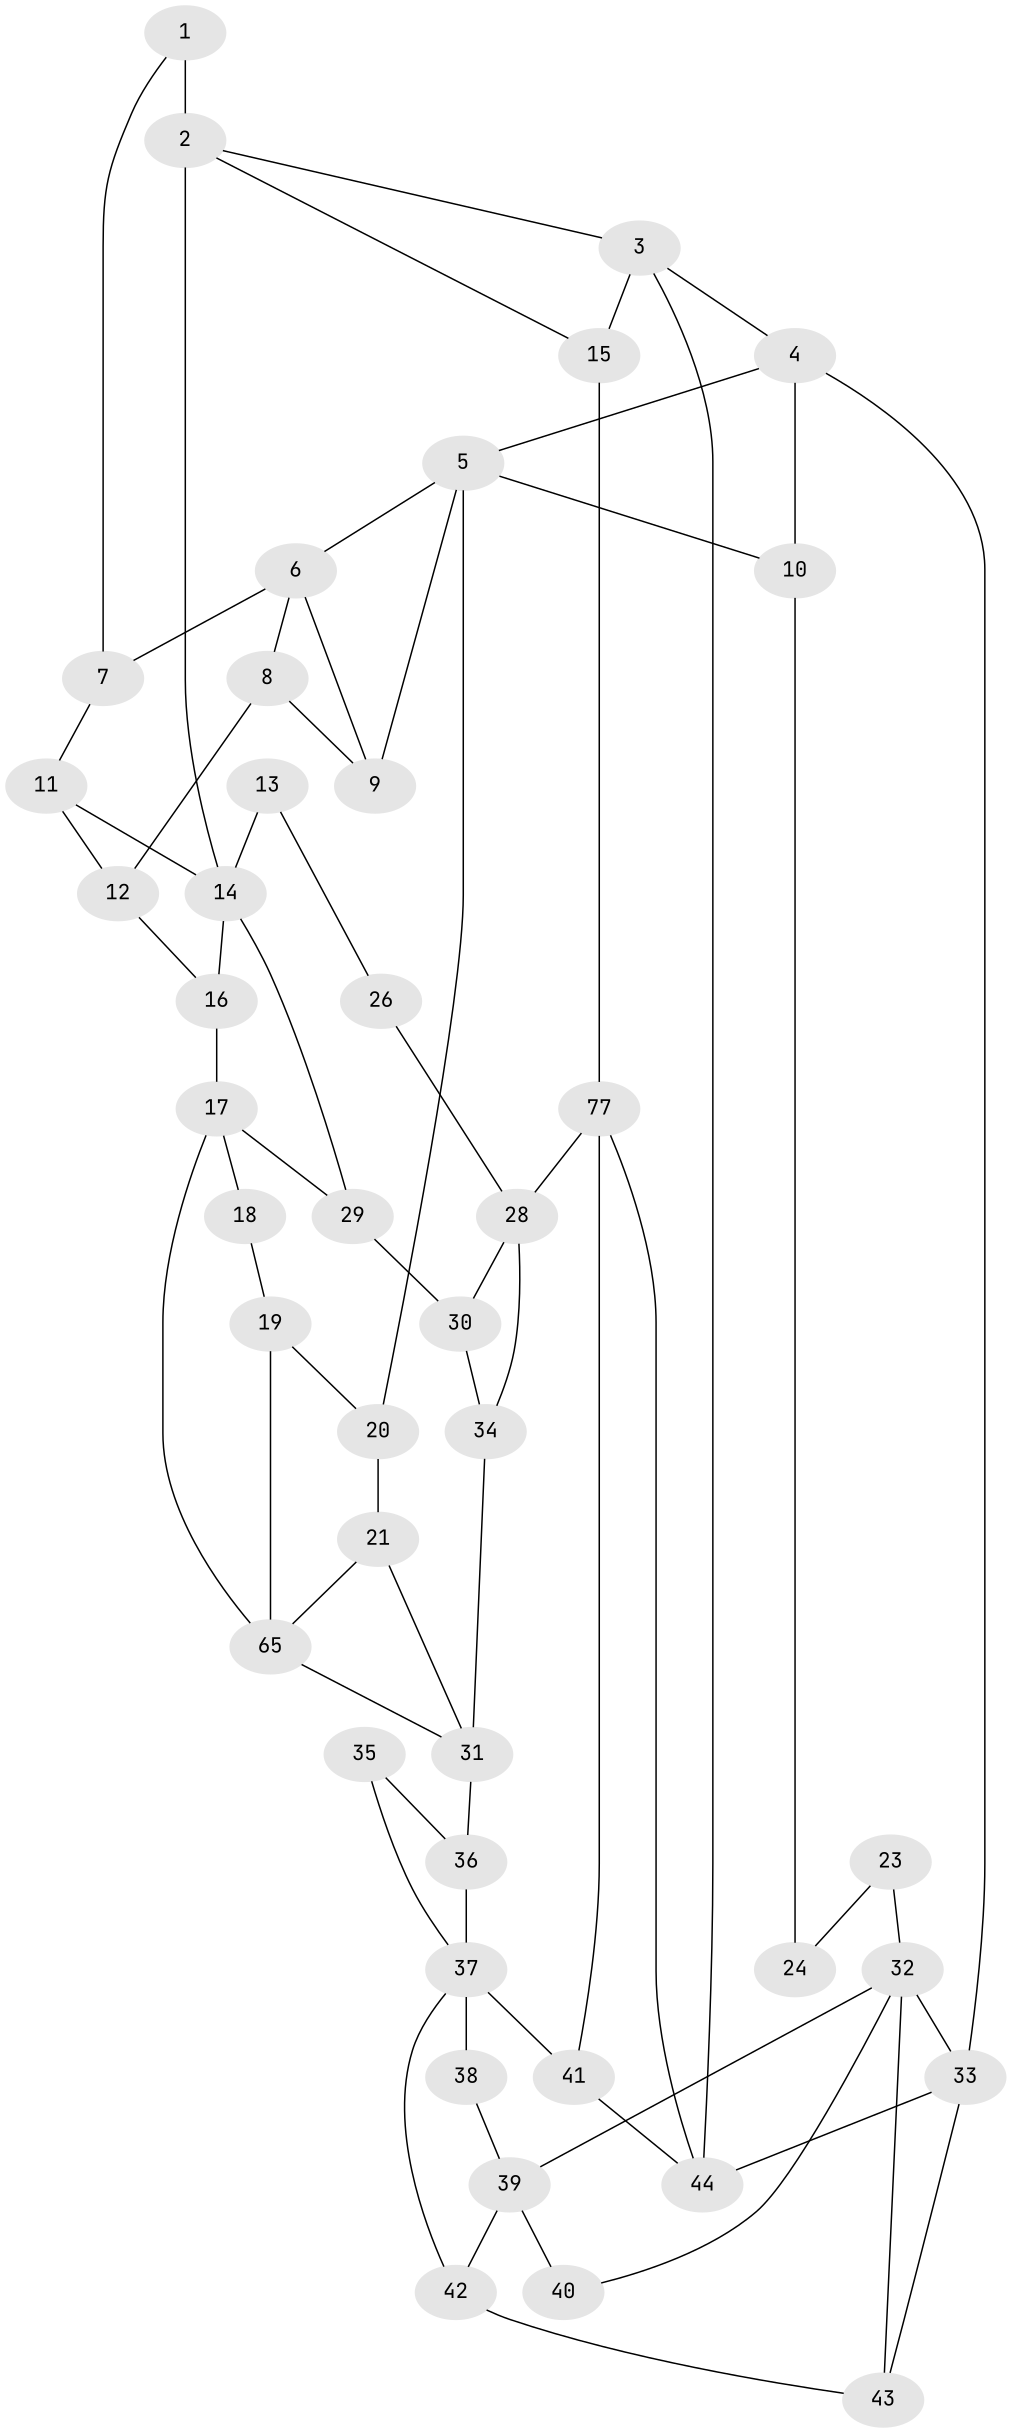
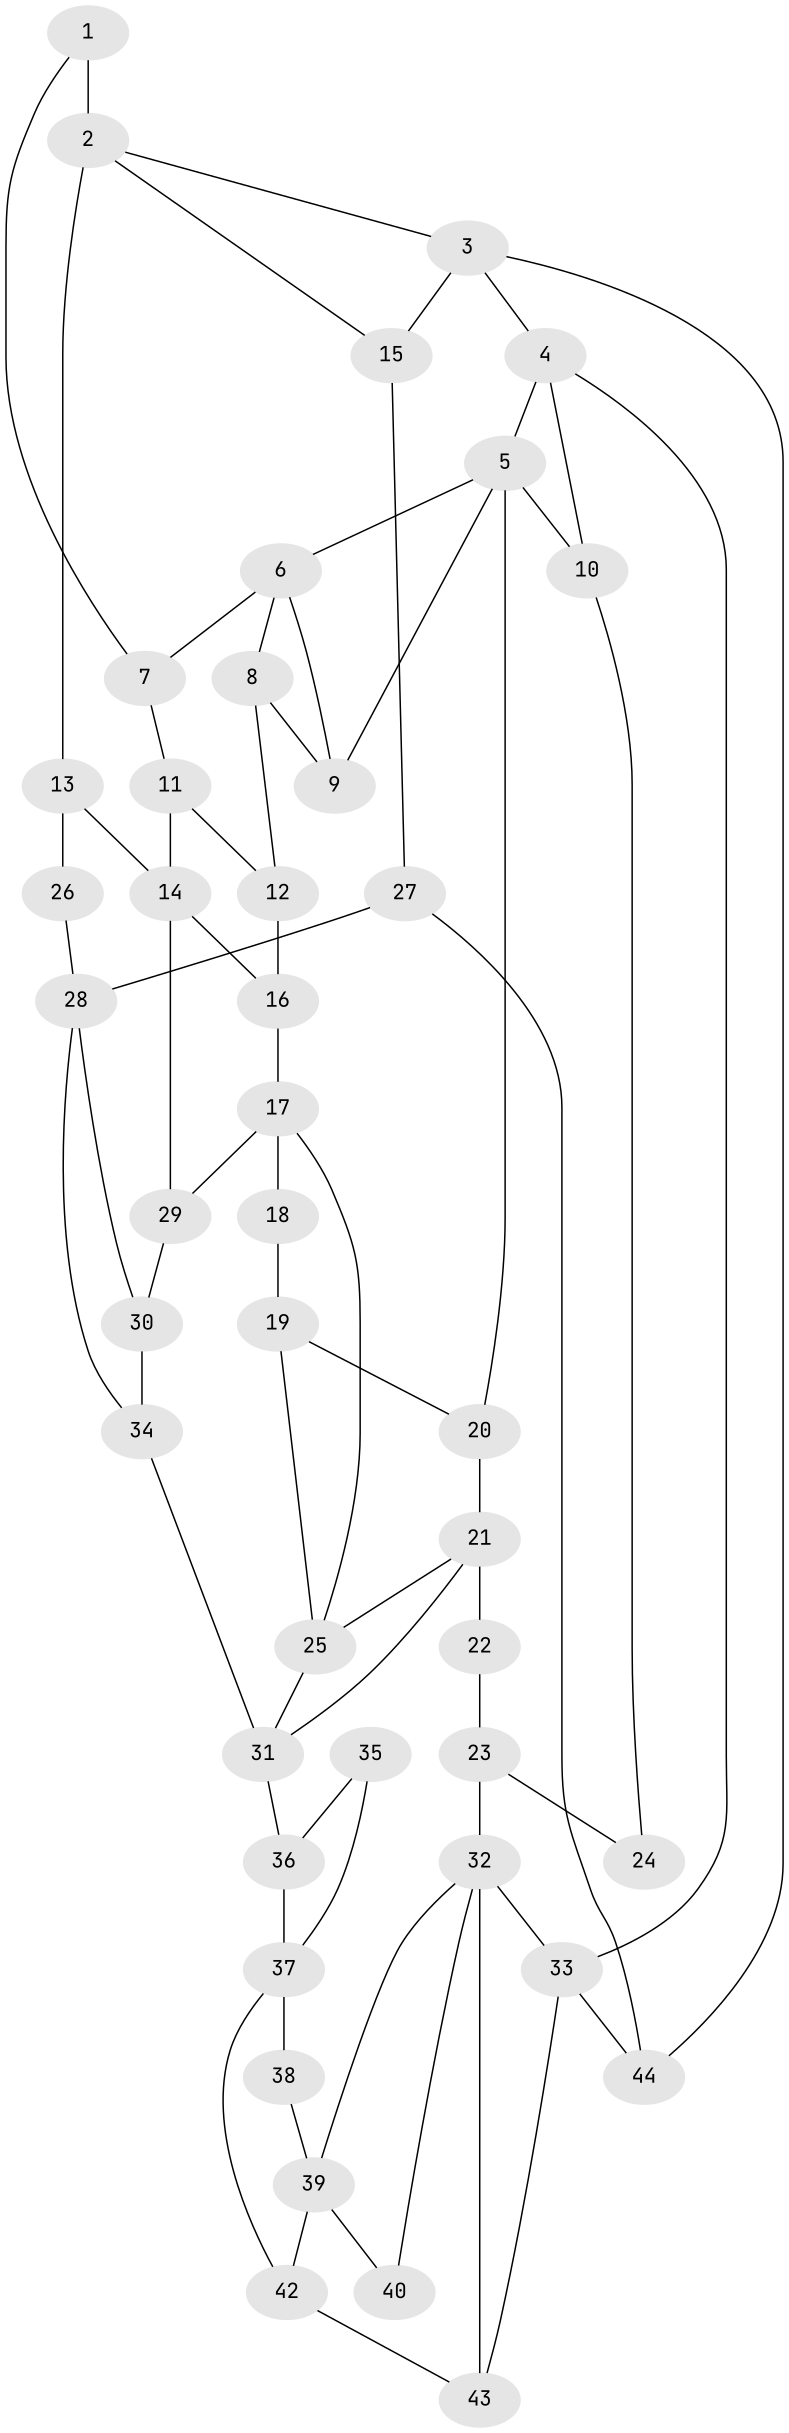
(185, 519) -> (63, 463)
(599, 1109) -> (405, 894)
(270, 1647) -> (315, 1647)
none -> (480, 1647)
(574, 2077) -> none
